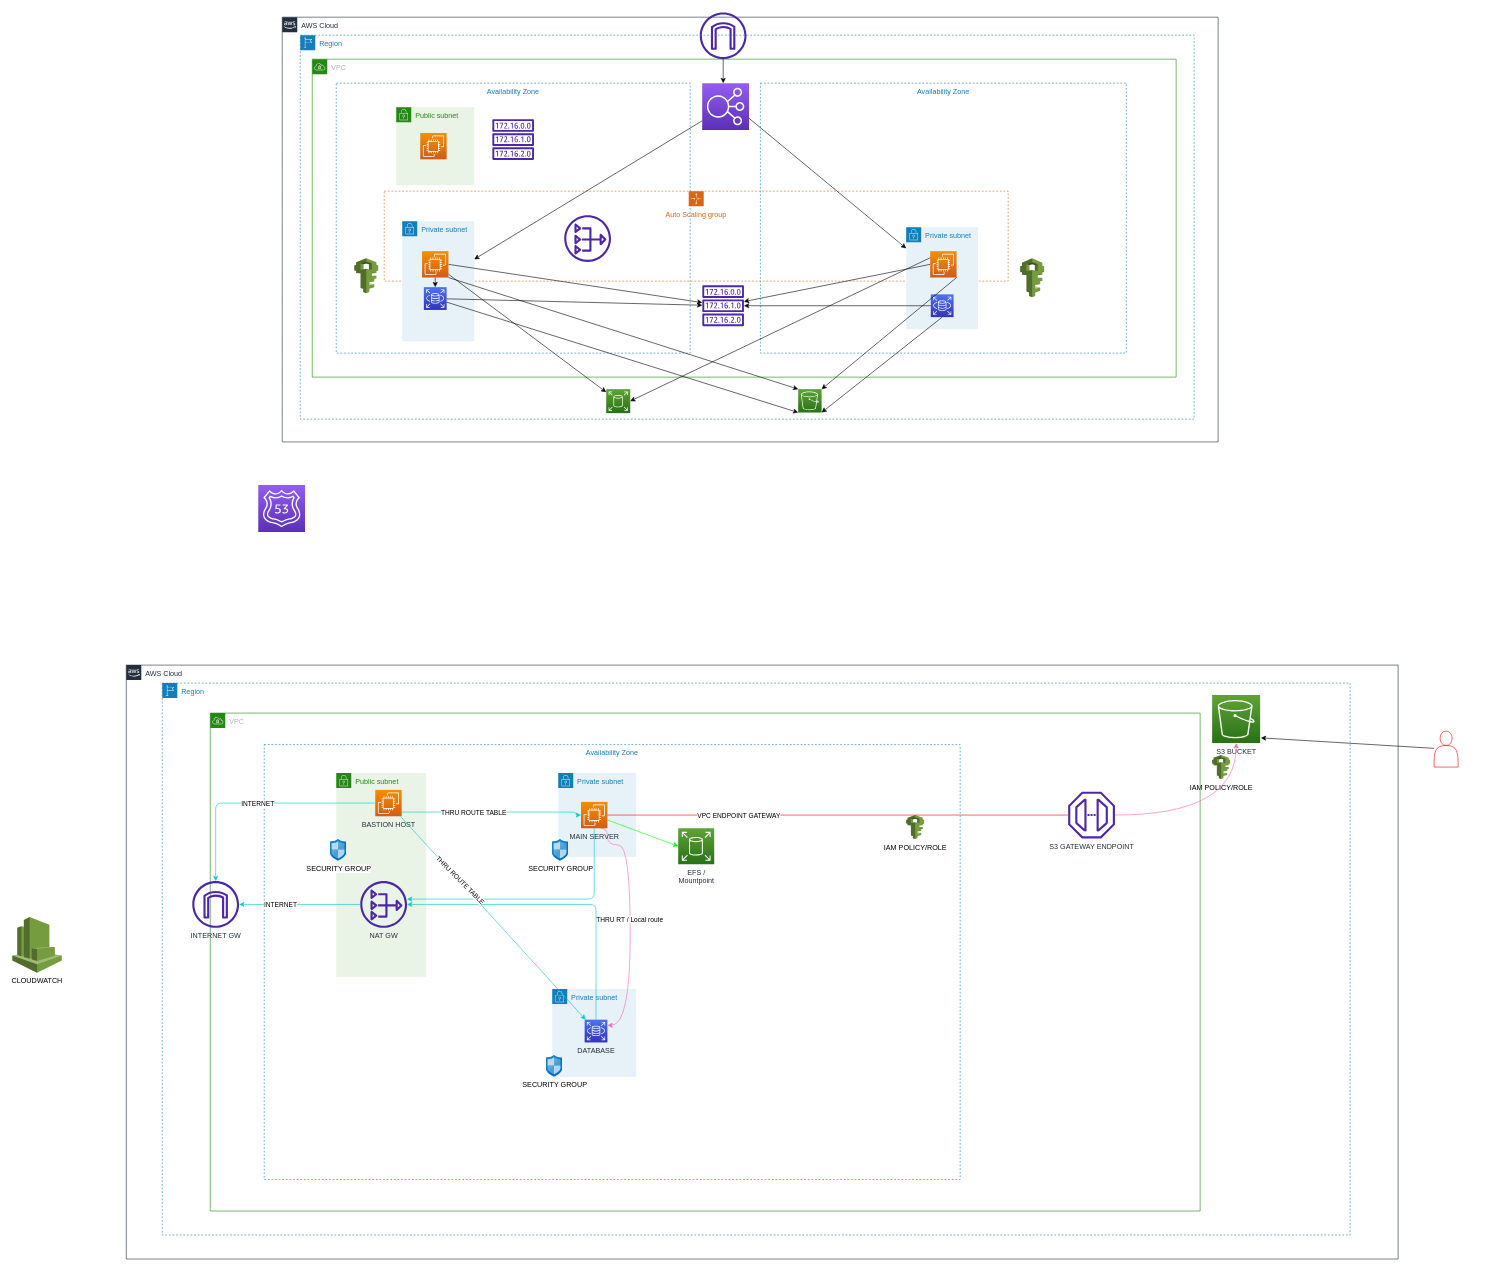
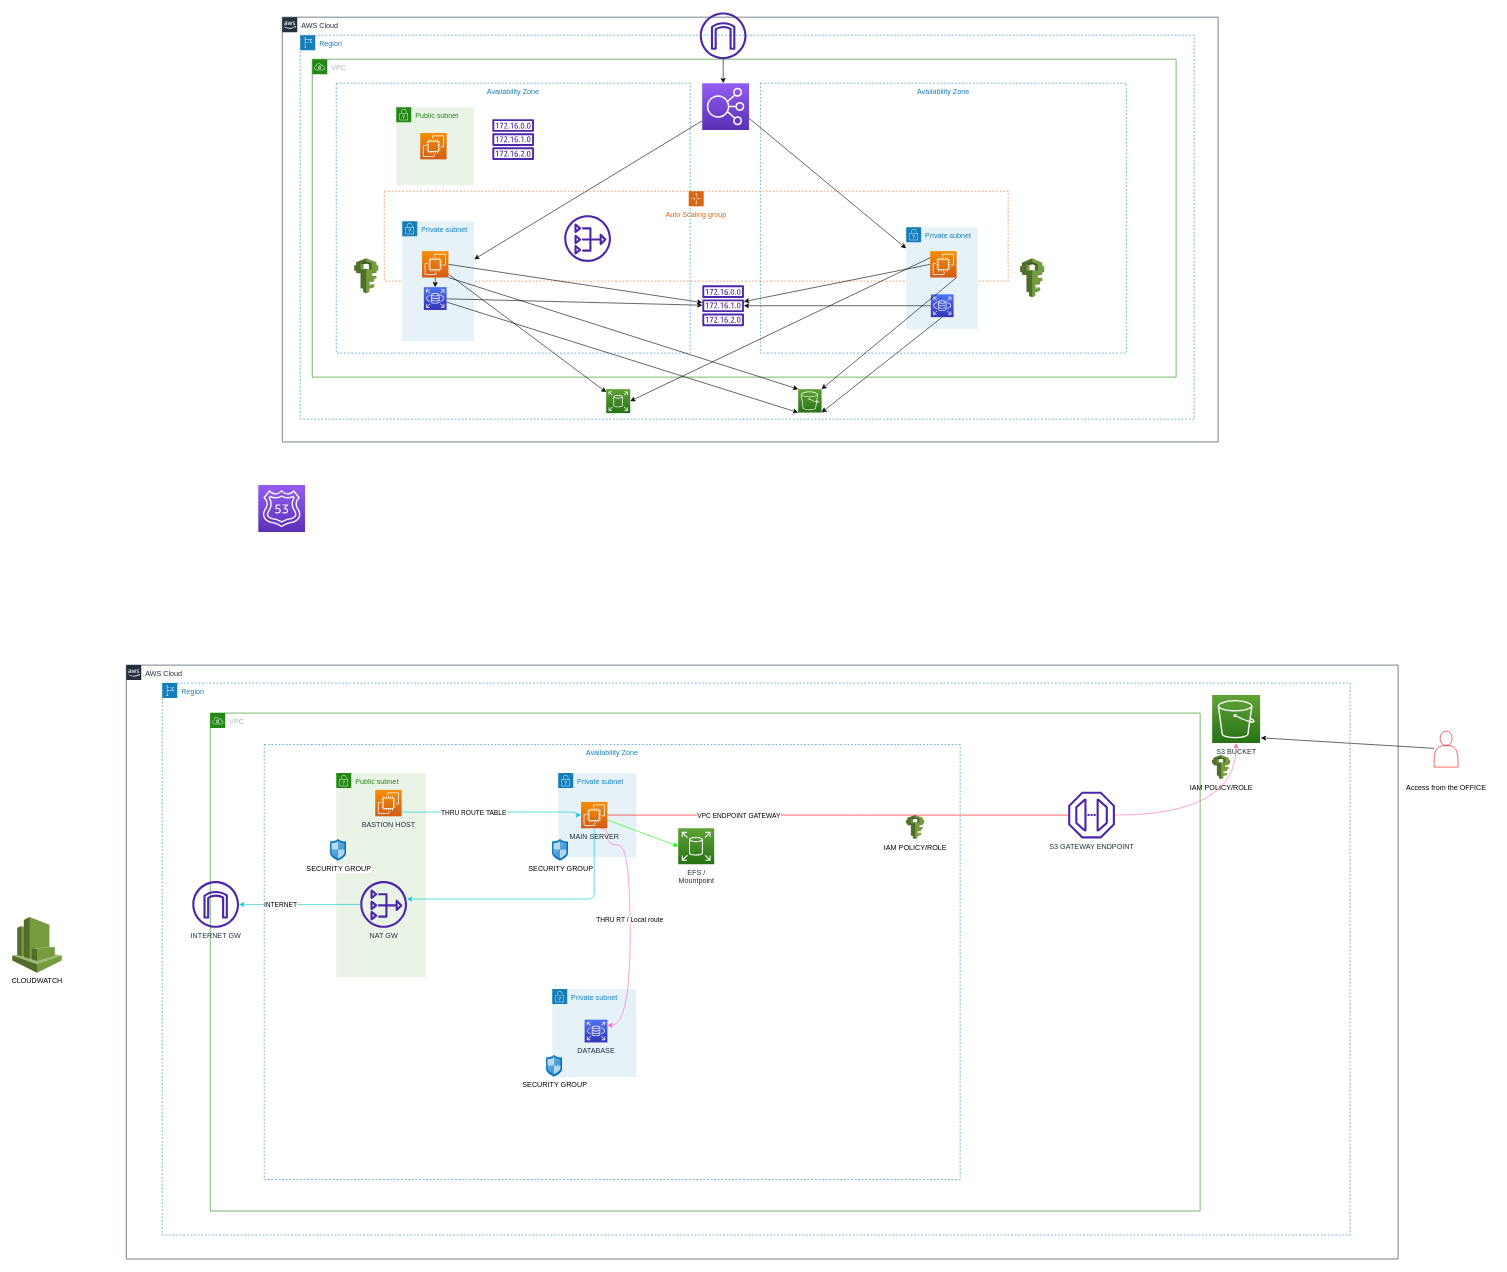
none -> (1446, 788)
(216, 838) -> none
(479, 902) -> none
(505, 905) -> none
